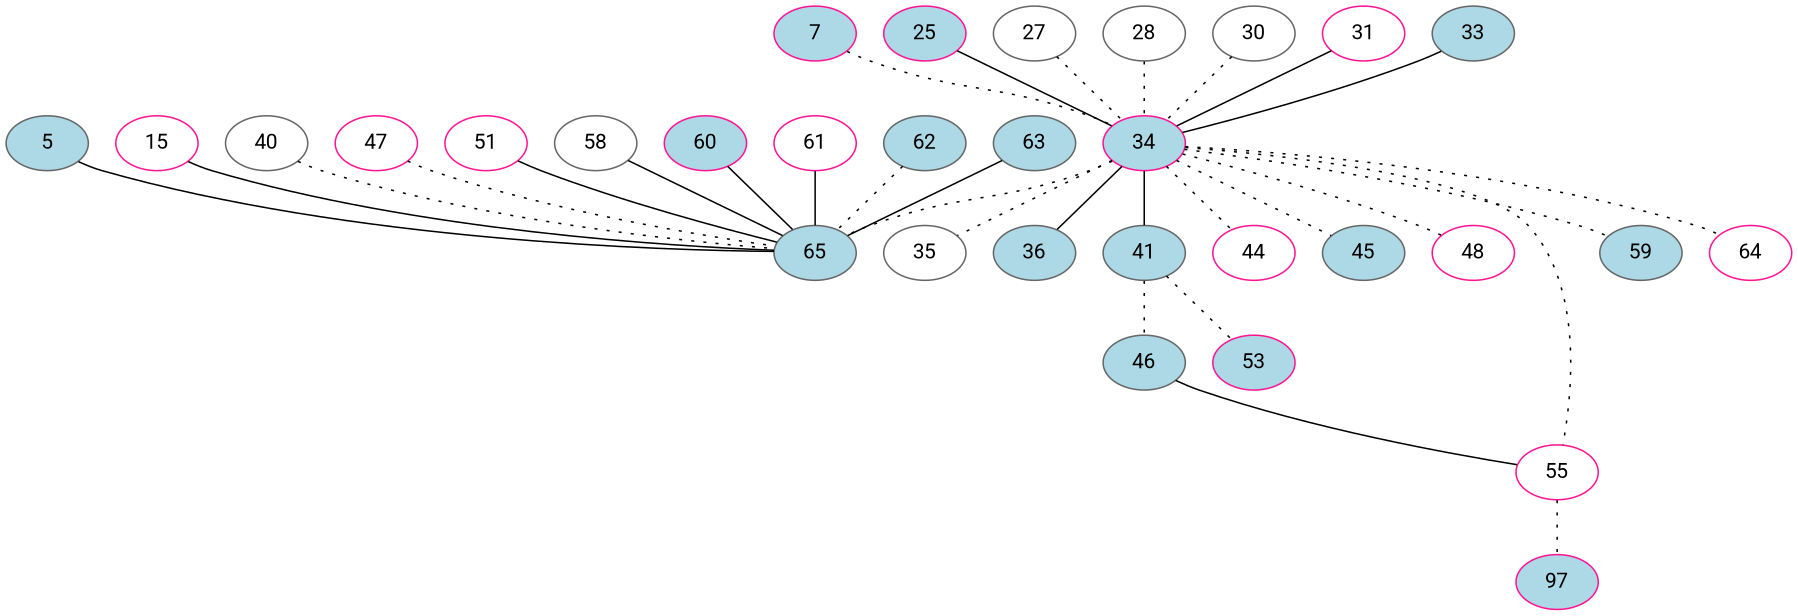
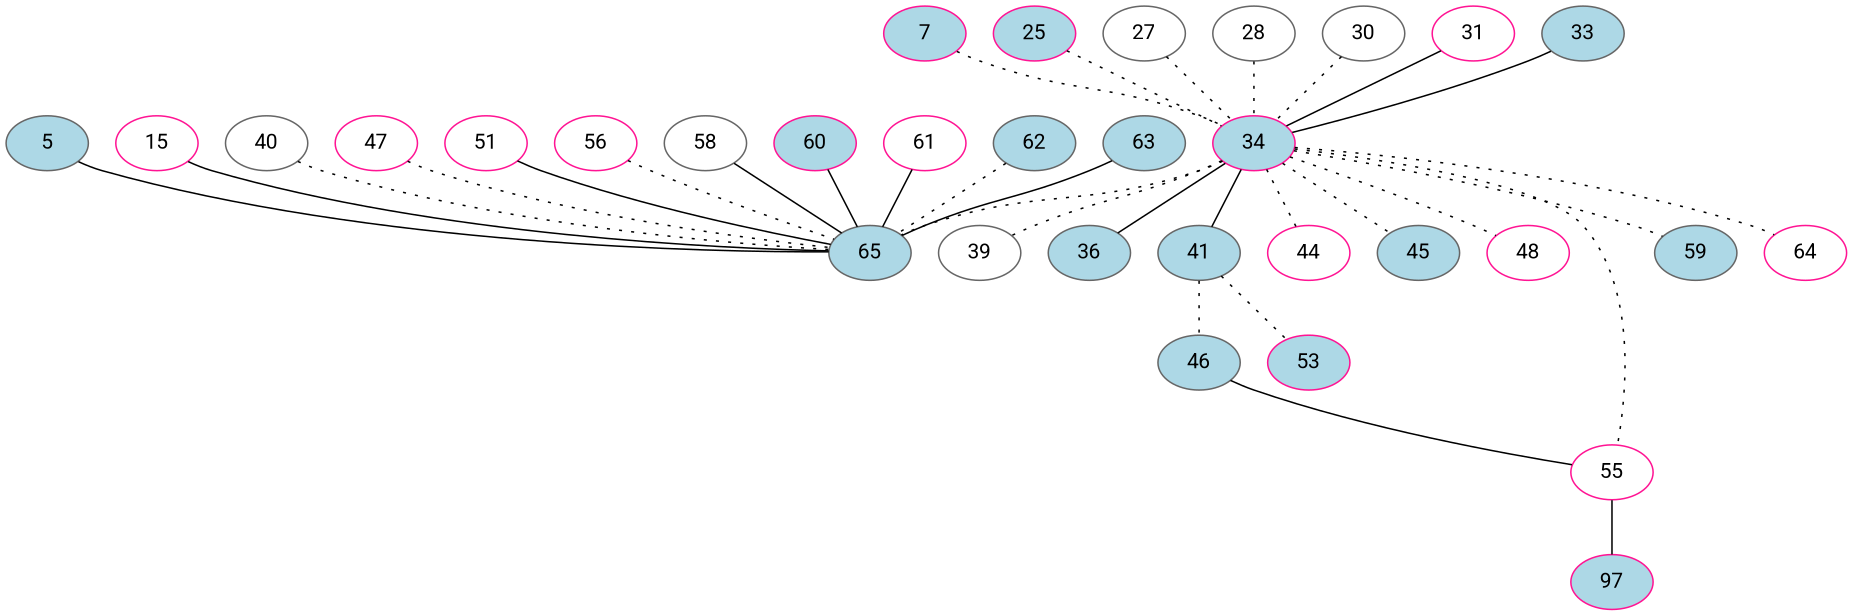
(1034, 88) -> (1144, 88)
none -> (596, 143)
(925, 253) -> (980, 253)
(1557, 527) -> (1612, 527)
